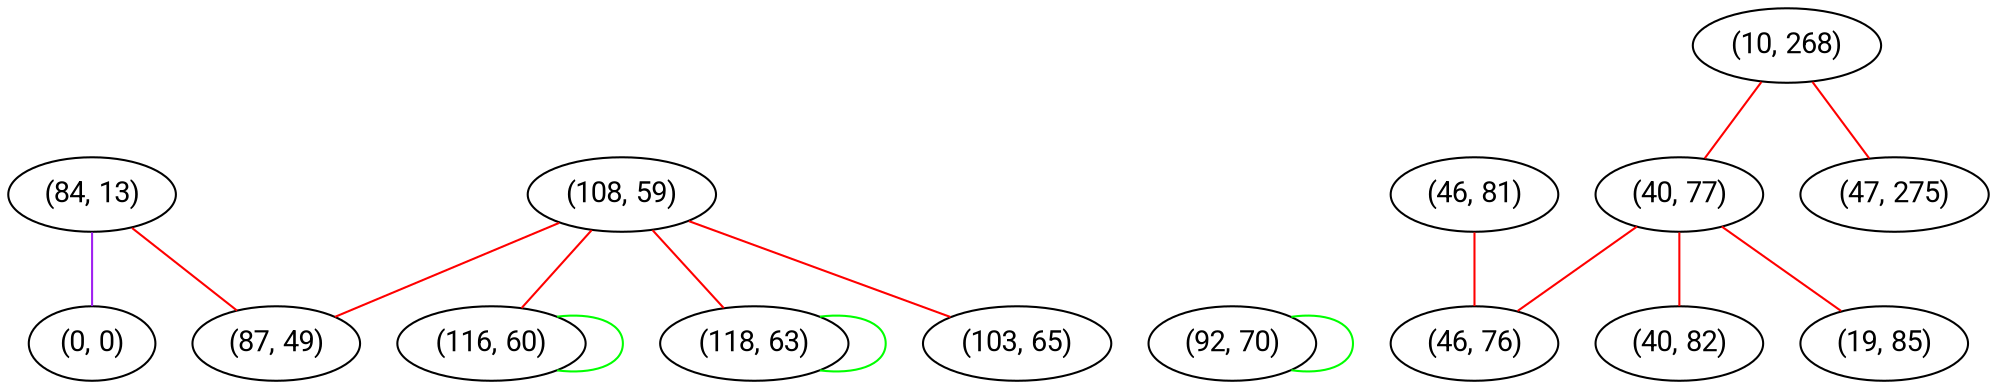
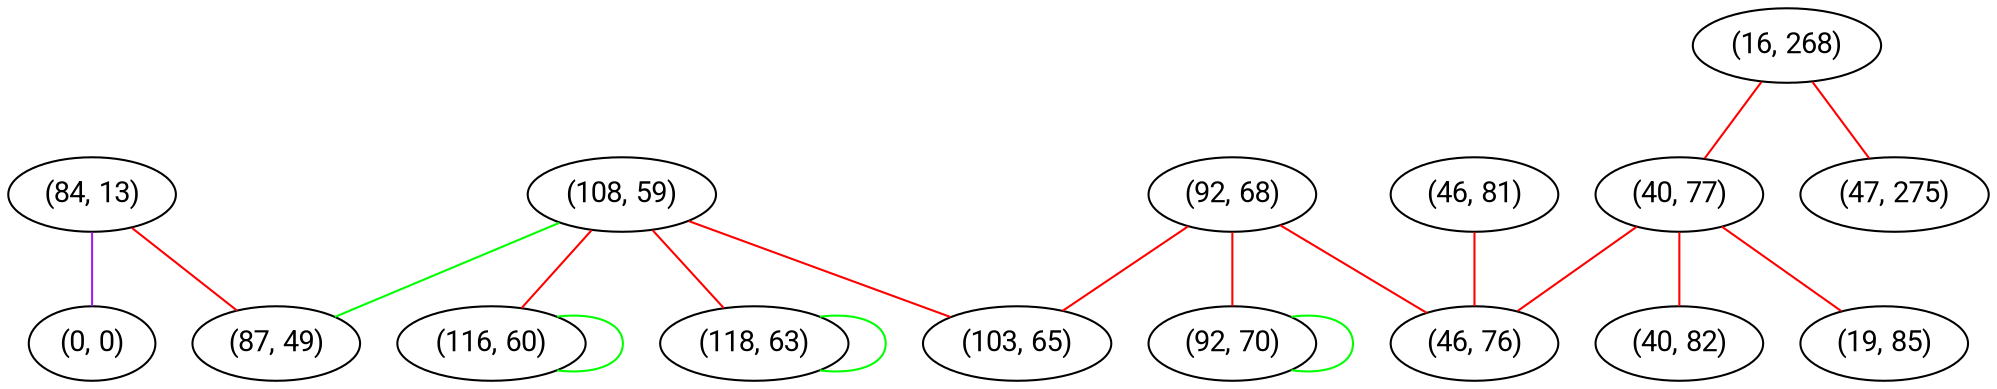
(1787, 46) -> (1787, 46)
none -> (1232, 195)
(447, 270) -> (447, 270)
